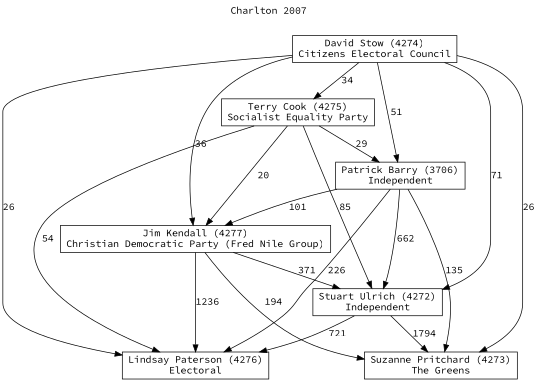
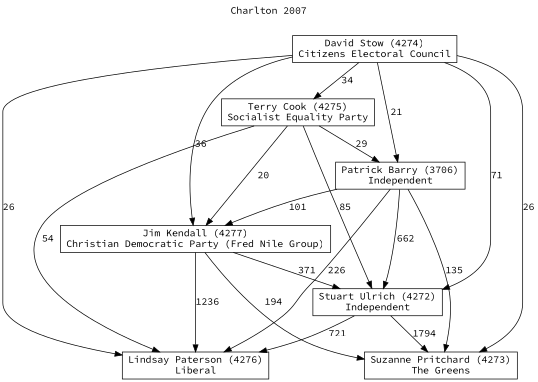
(396, 112) -> (396, 112)
(196, 366) -> (196, 366)
